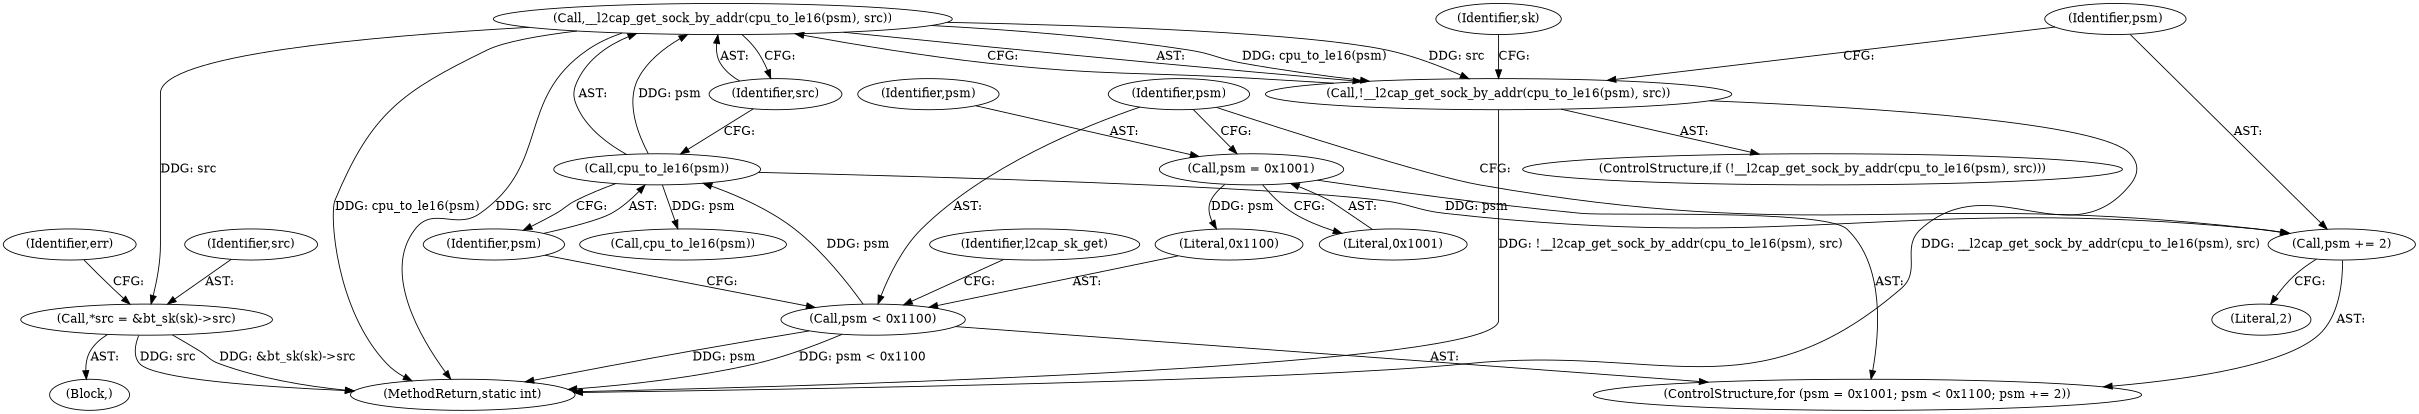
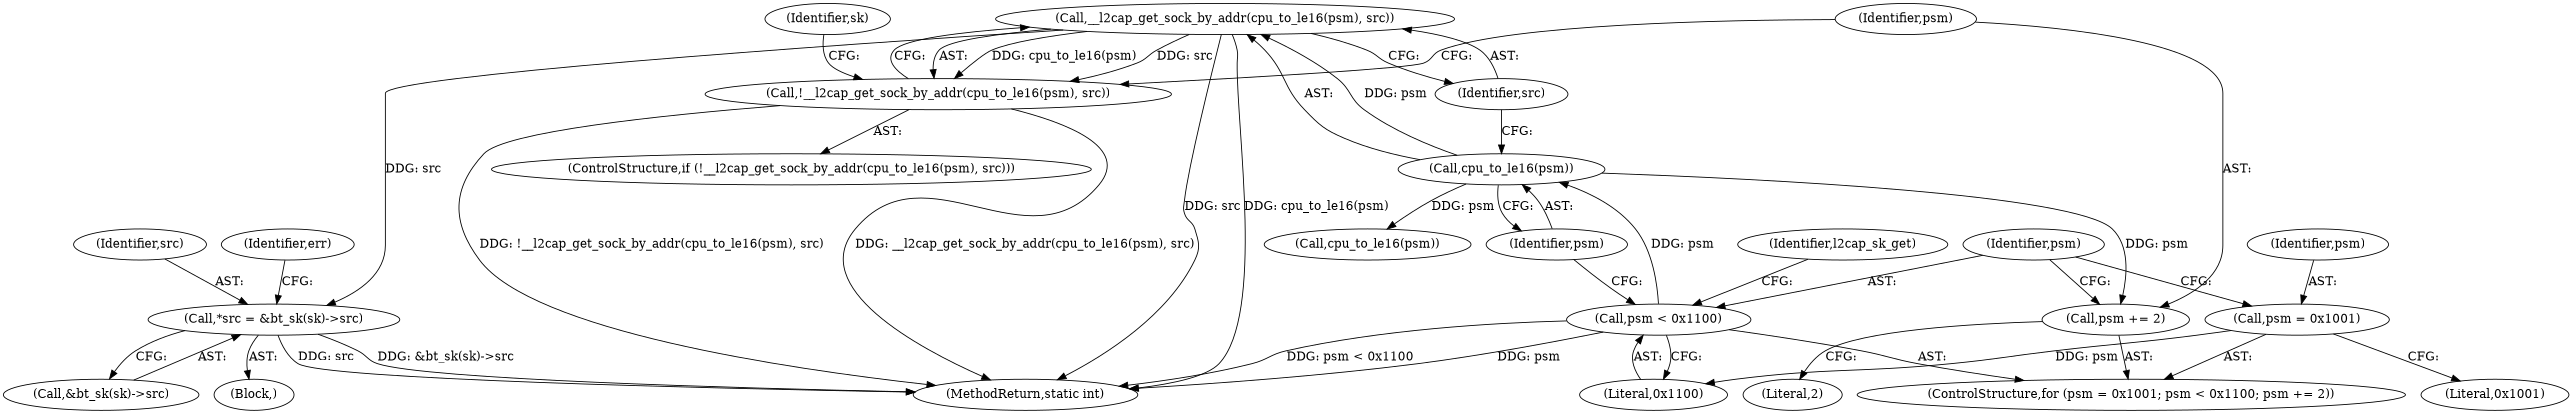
(1337, 205) -> none
none -> (1671, 353)
none -> (101, 395)
